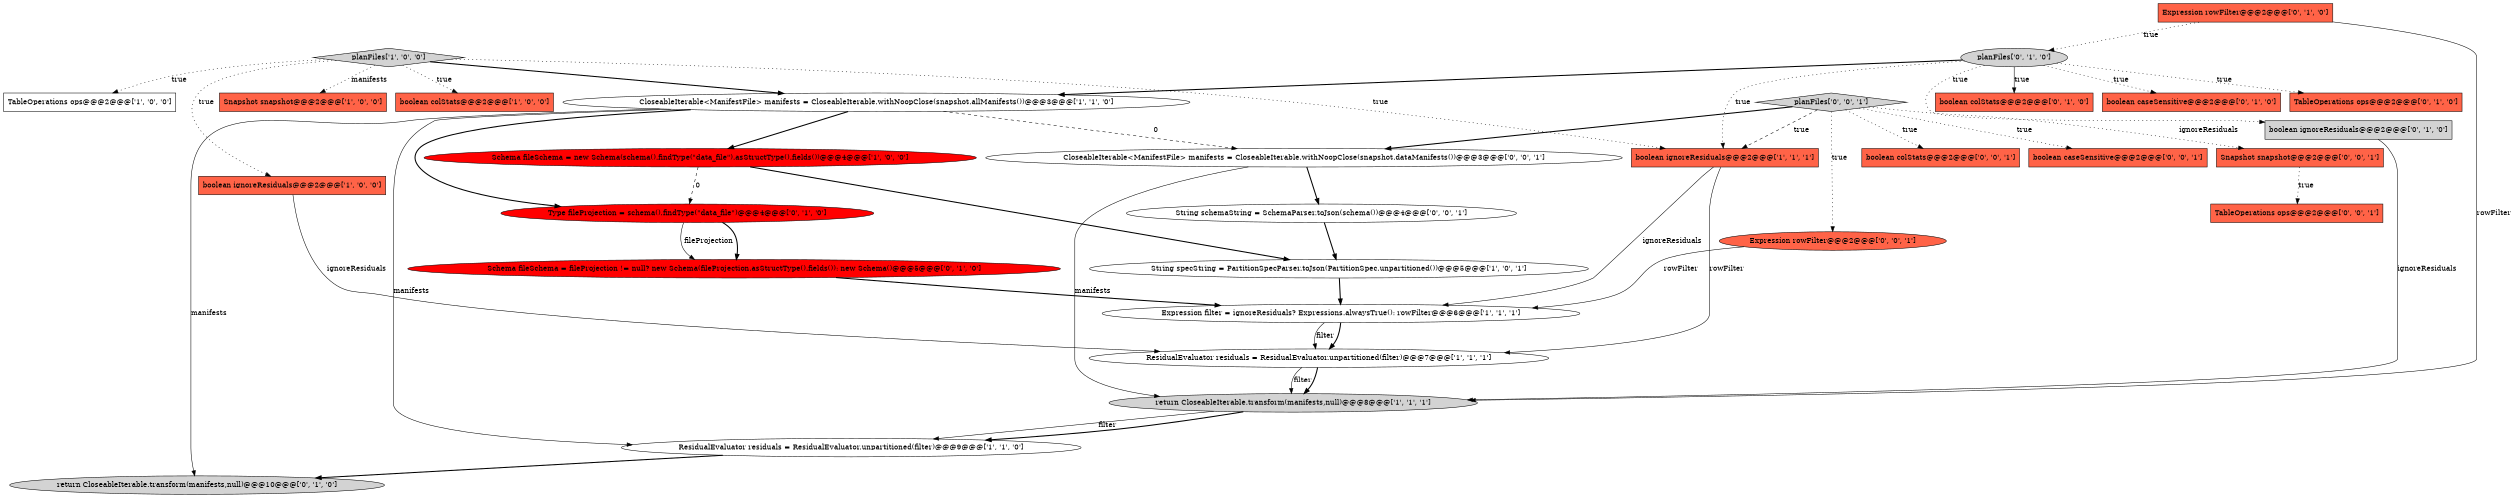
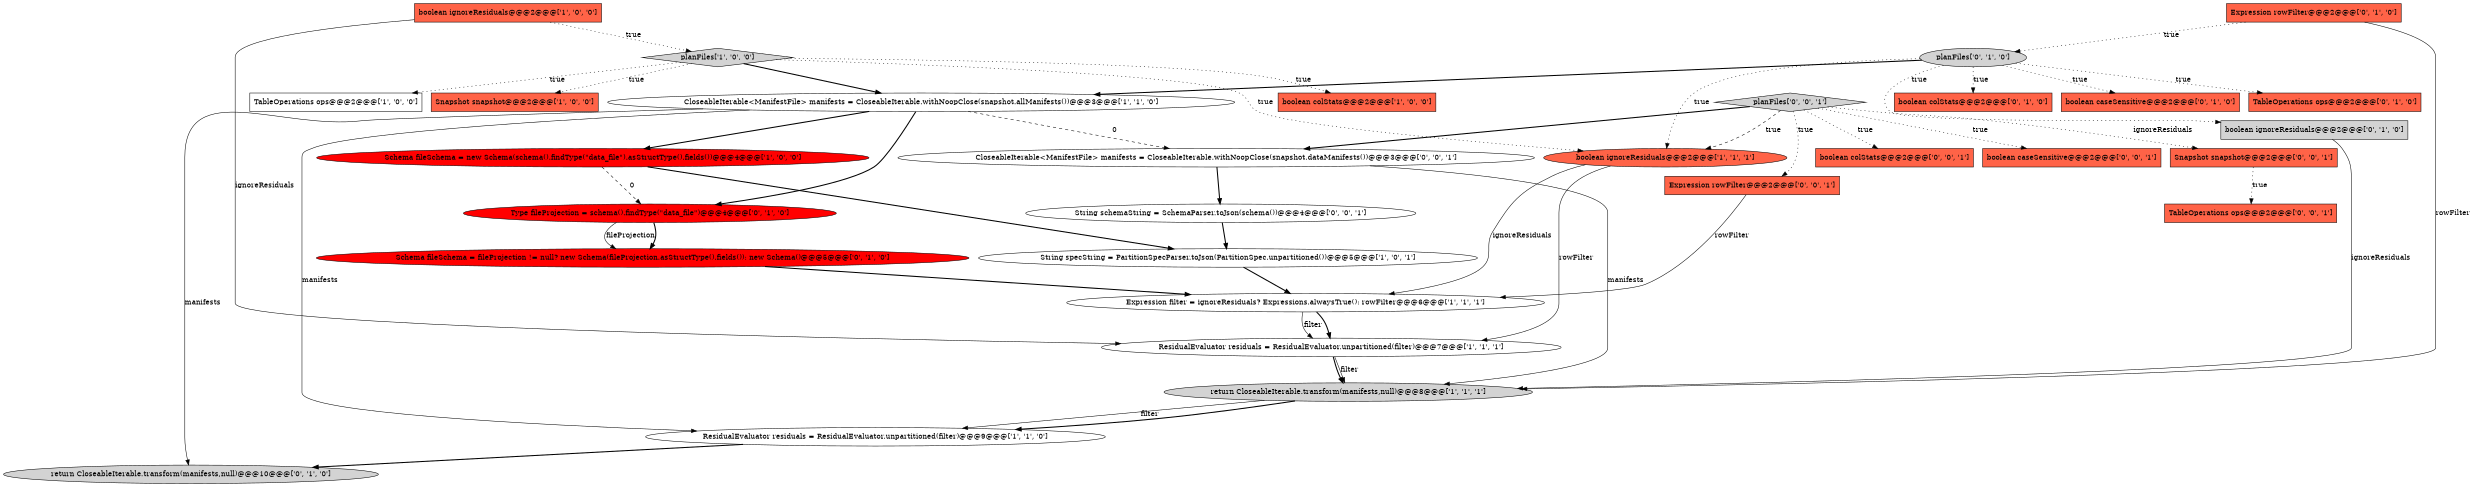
(2014, 77) -> (1973, 77)
(369, 80) -> (637, 80)
(208, 86) -> (618, 36)
(1725, 158) -> (1665, 158)
(1833, 241) -> (1752, 186)
